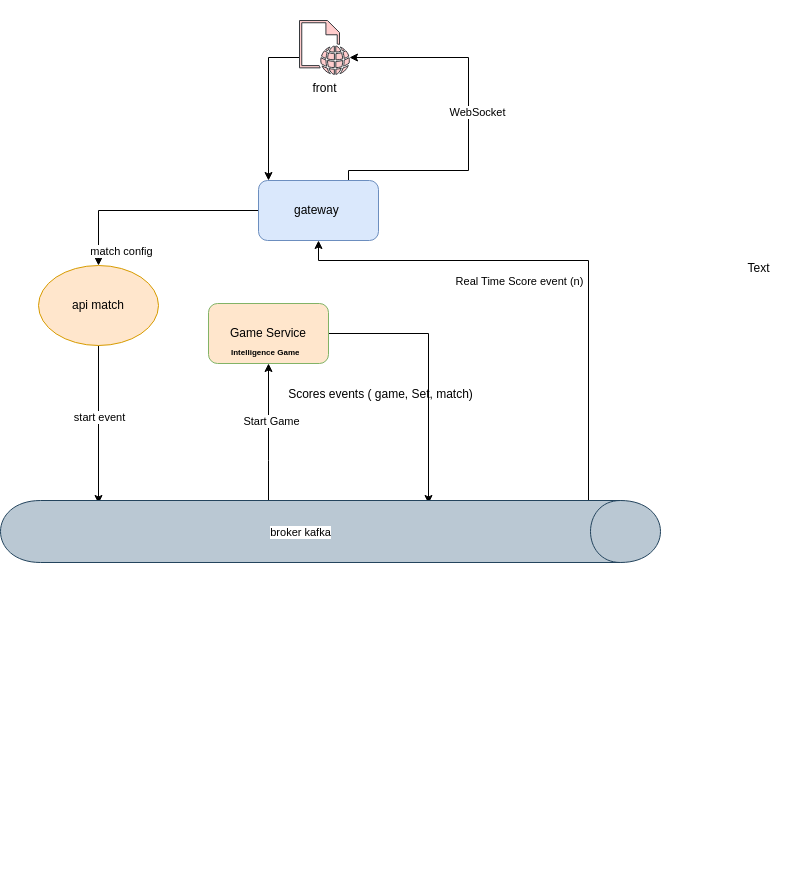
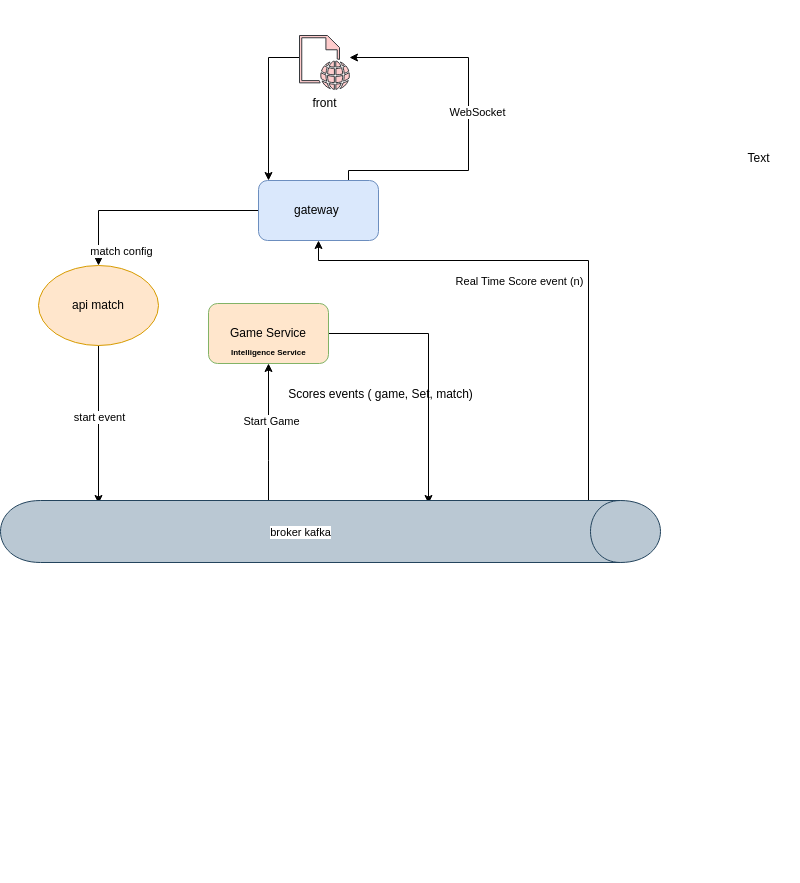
(325, 48) -> (325, 63)
(759, 269) -> (759, 159)
(270, 332) -> (270, 332)
